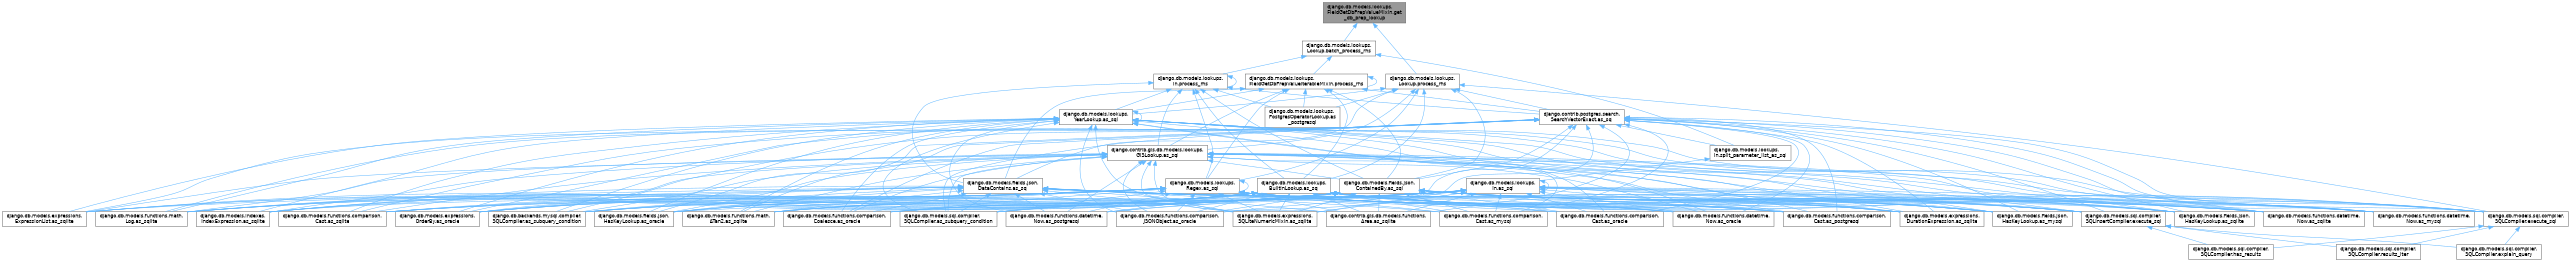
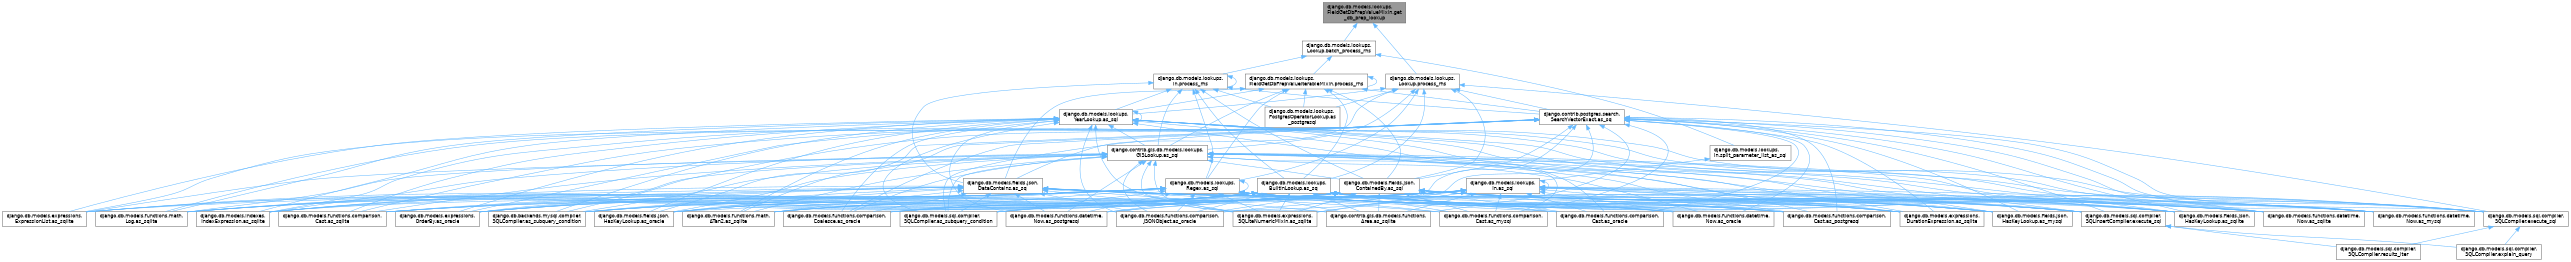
(1669, 136) -> (707, 136)
(1424, 162) -> (1129, 136)
(2231, 252) -> none
